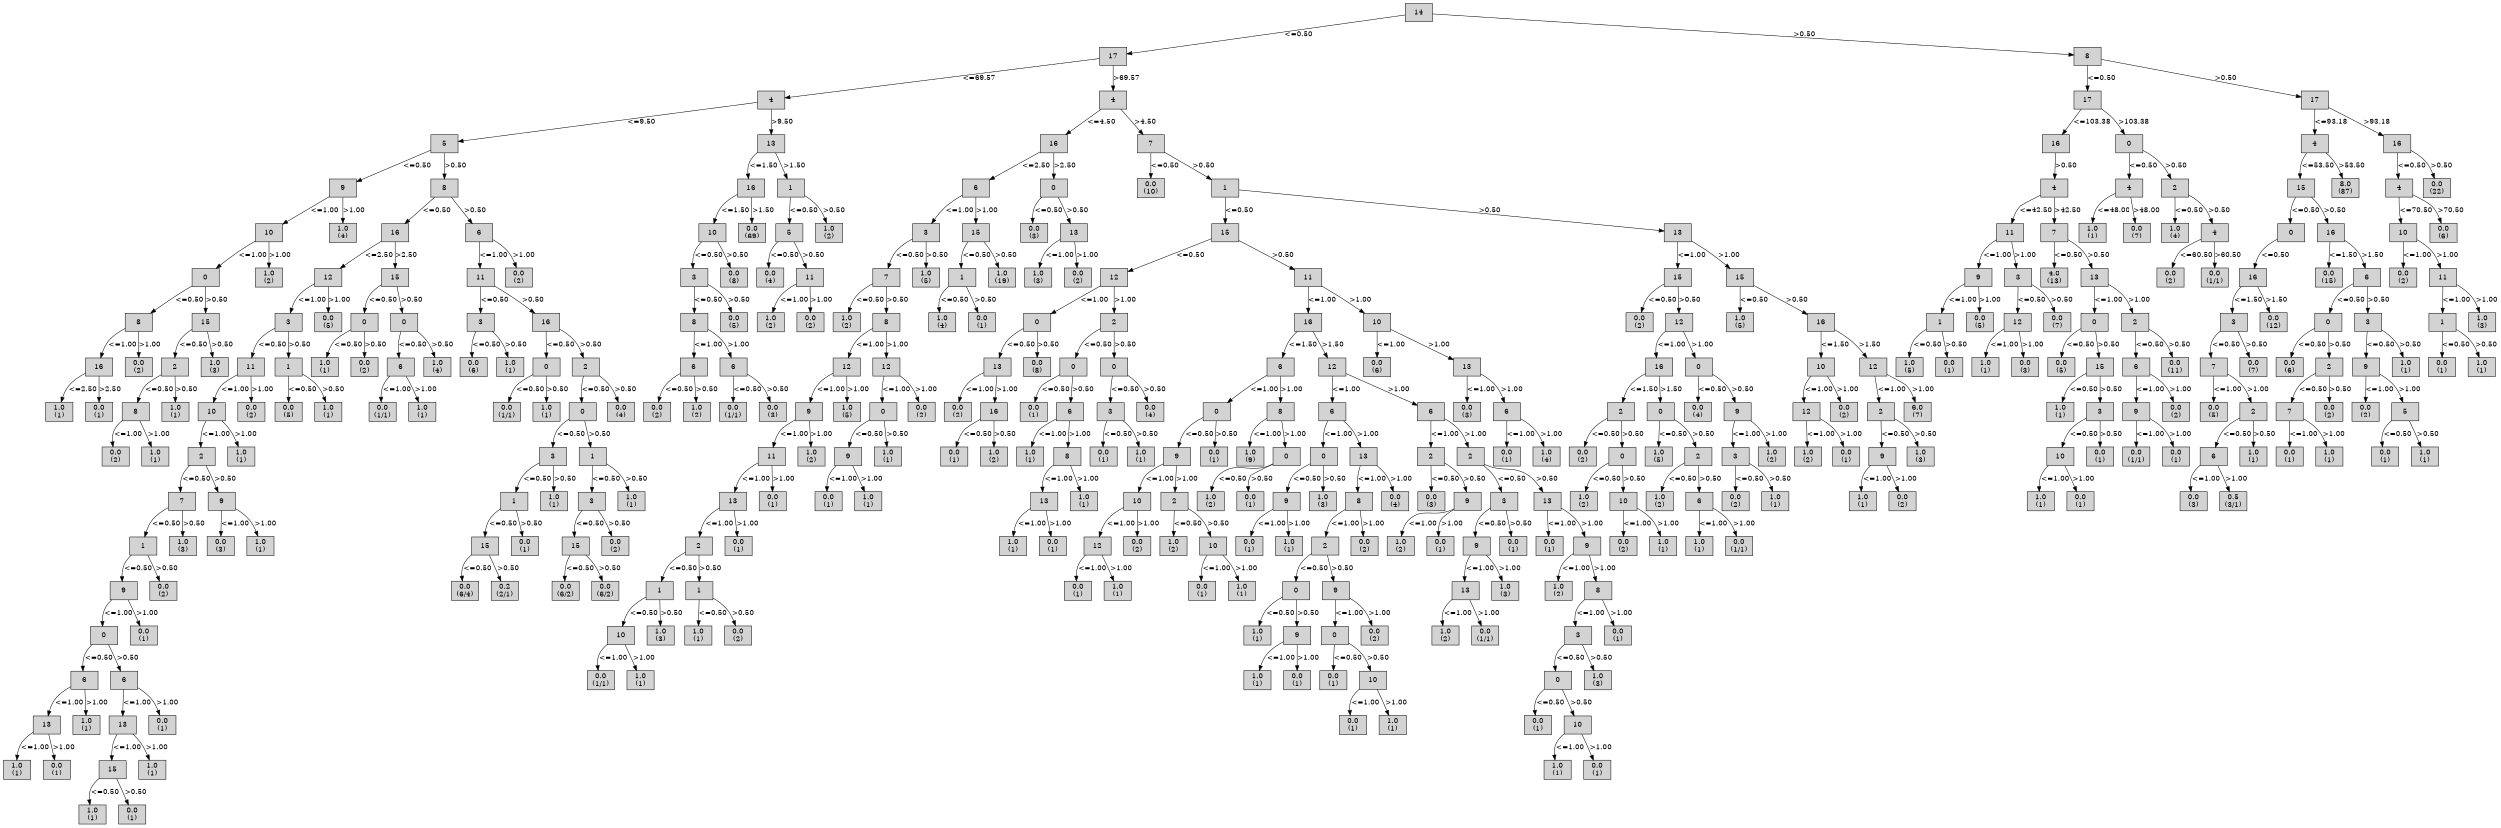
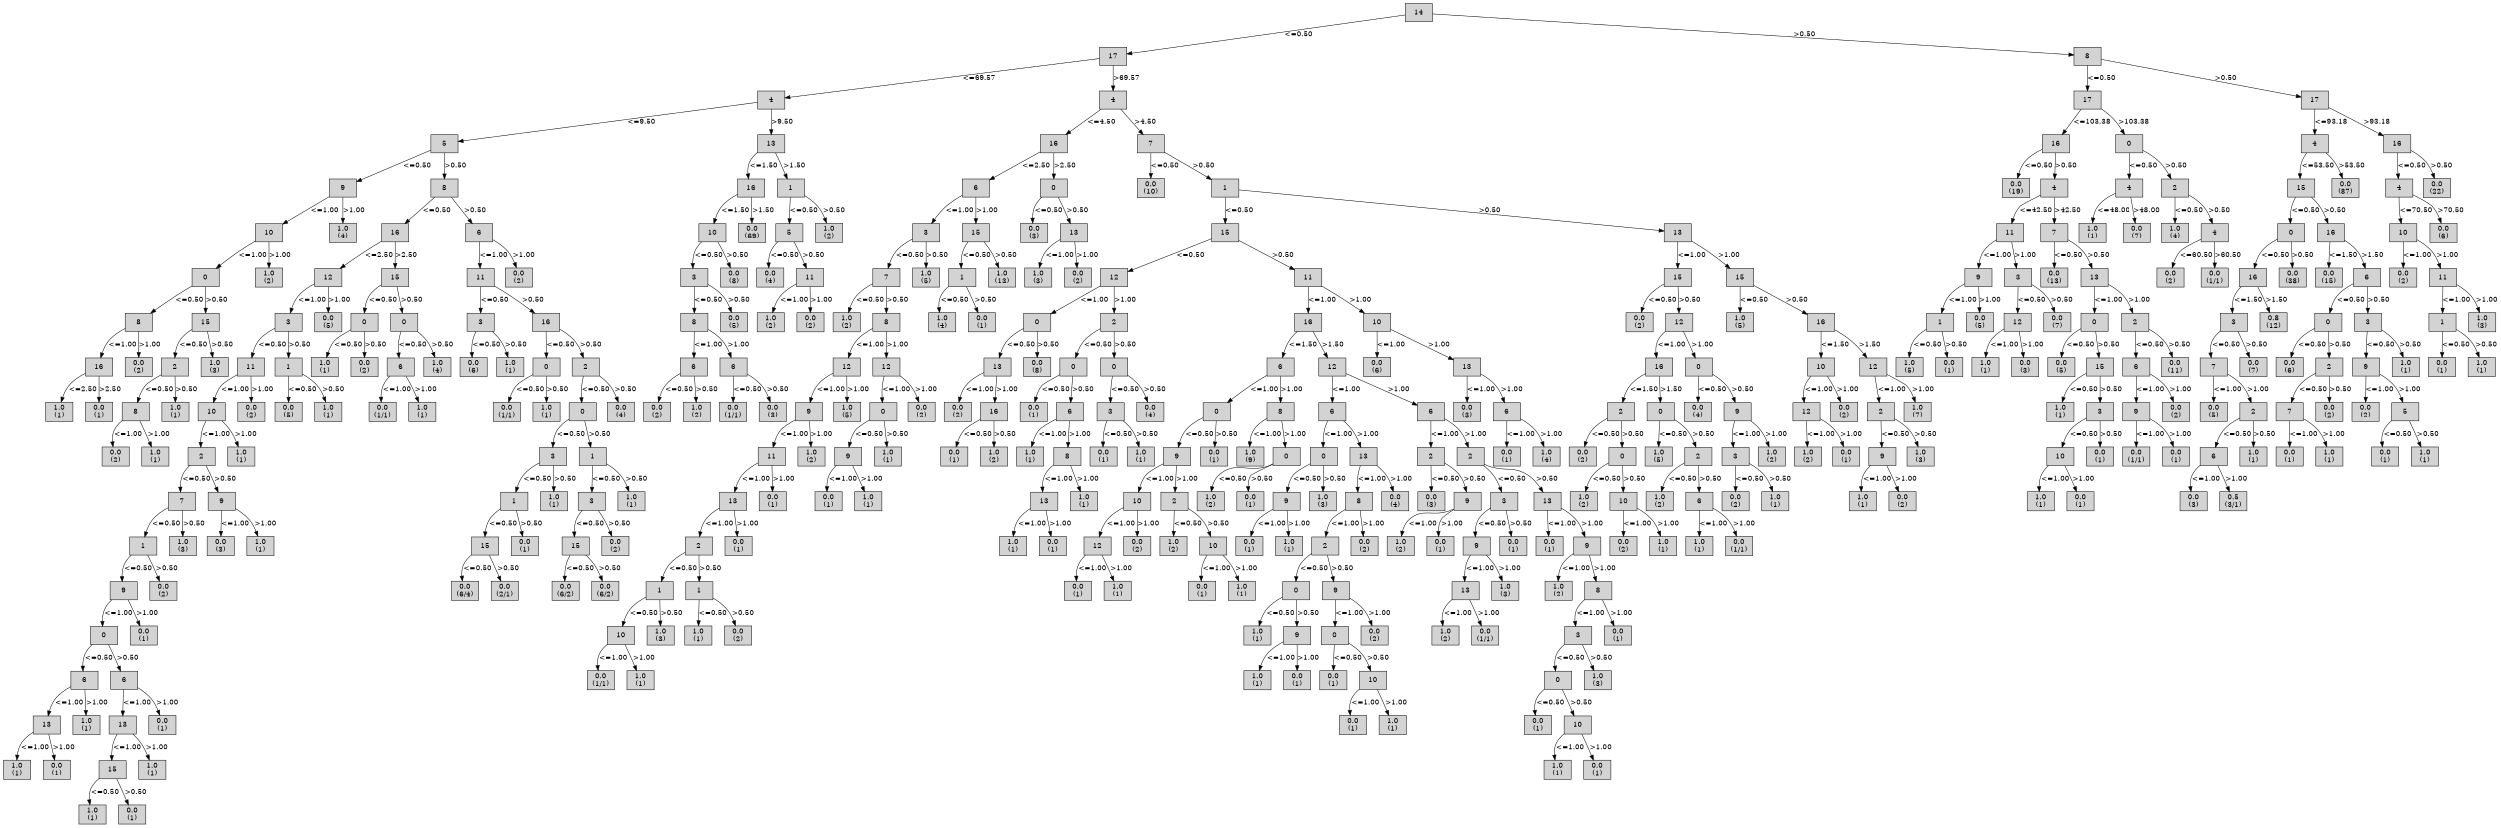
none -> (2016, 188)
(2345, 188) -> (2345, 188)
(1002, 278) -> (1002, 278)
(2054, 278) -> (2054, 278)
none -> (2293, 278)
(2274, 322) -> (2274, 322)
(1918, 412) -> (1918, 412)
(505, 591) -> (505, 591)
